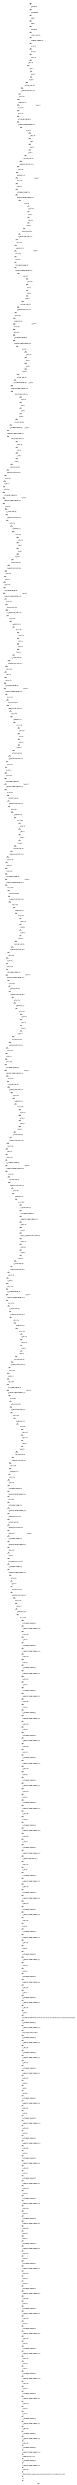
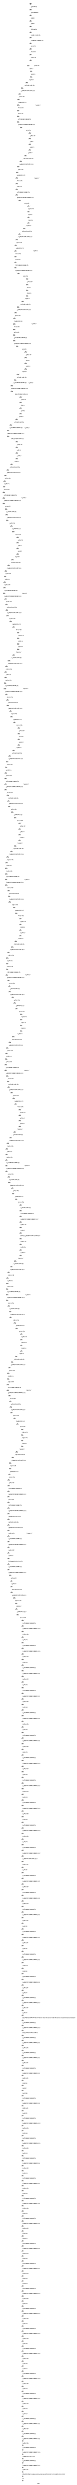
(28, 62) -> (34, 66)
